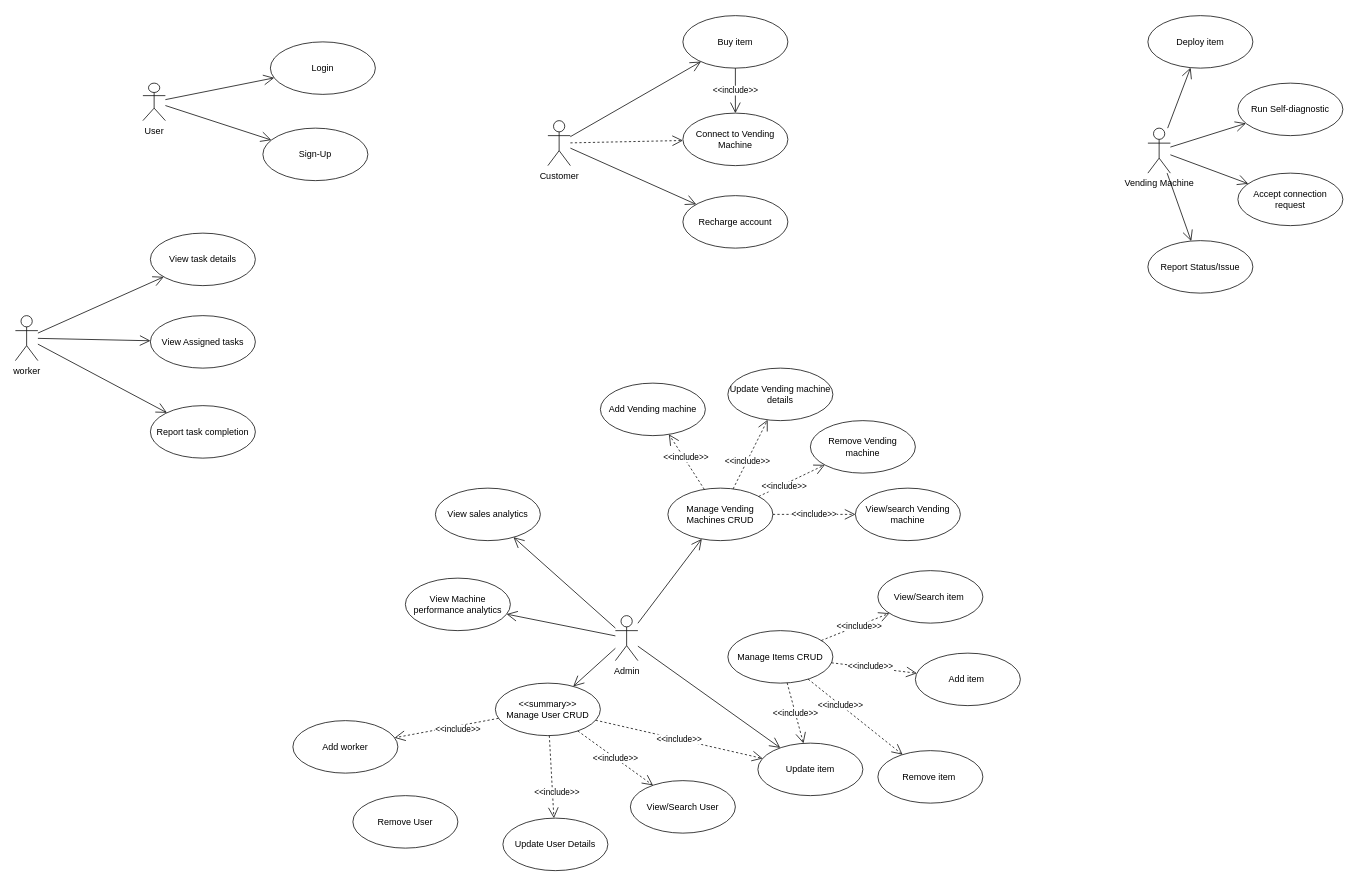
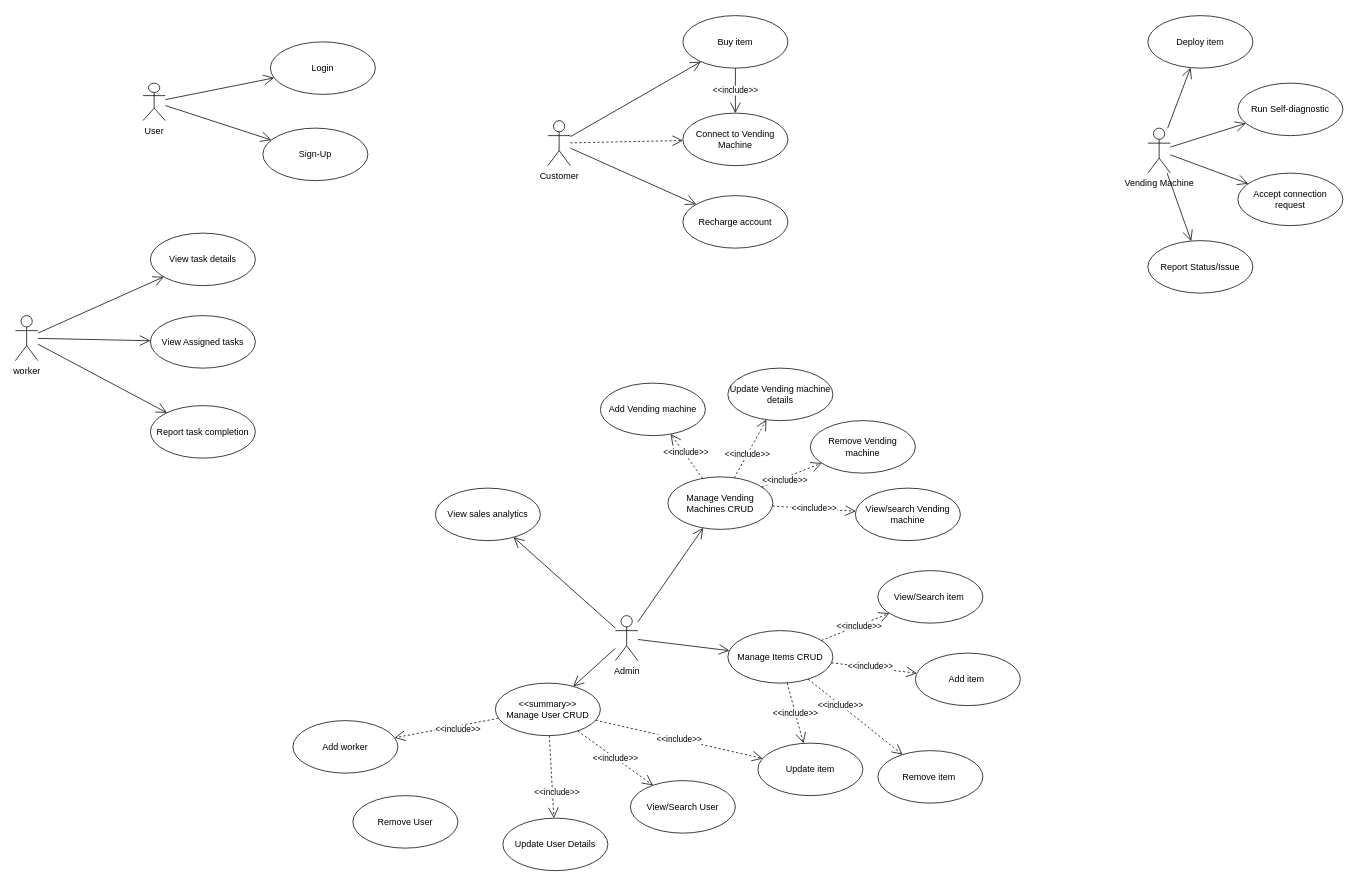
(720, 514) -> (720, 503)
(458, 604) -> none
(562, 625) -> none
(708, 696) -> (683, 645)
